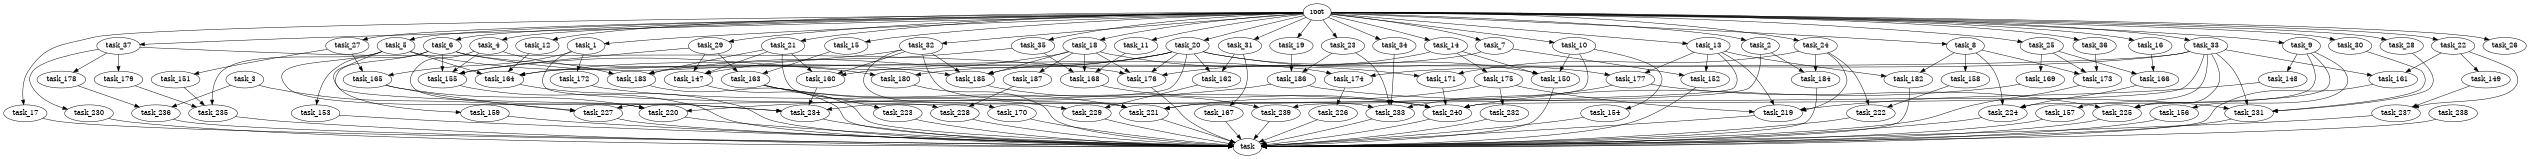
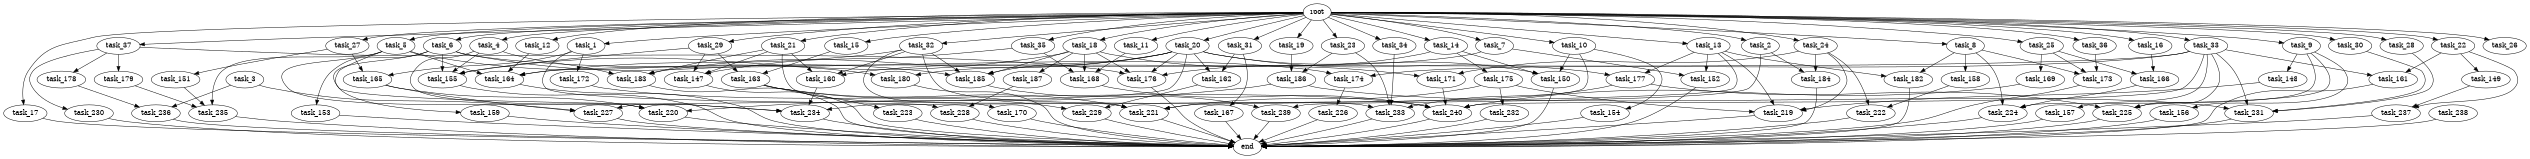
(1247, 147) -> (1247, 147)
